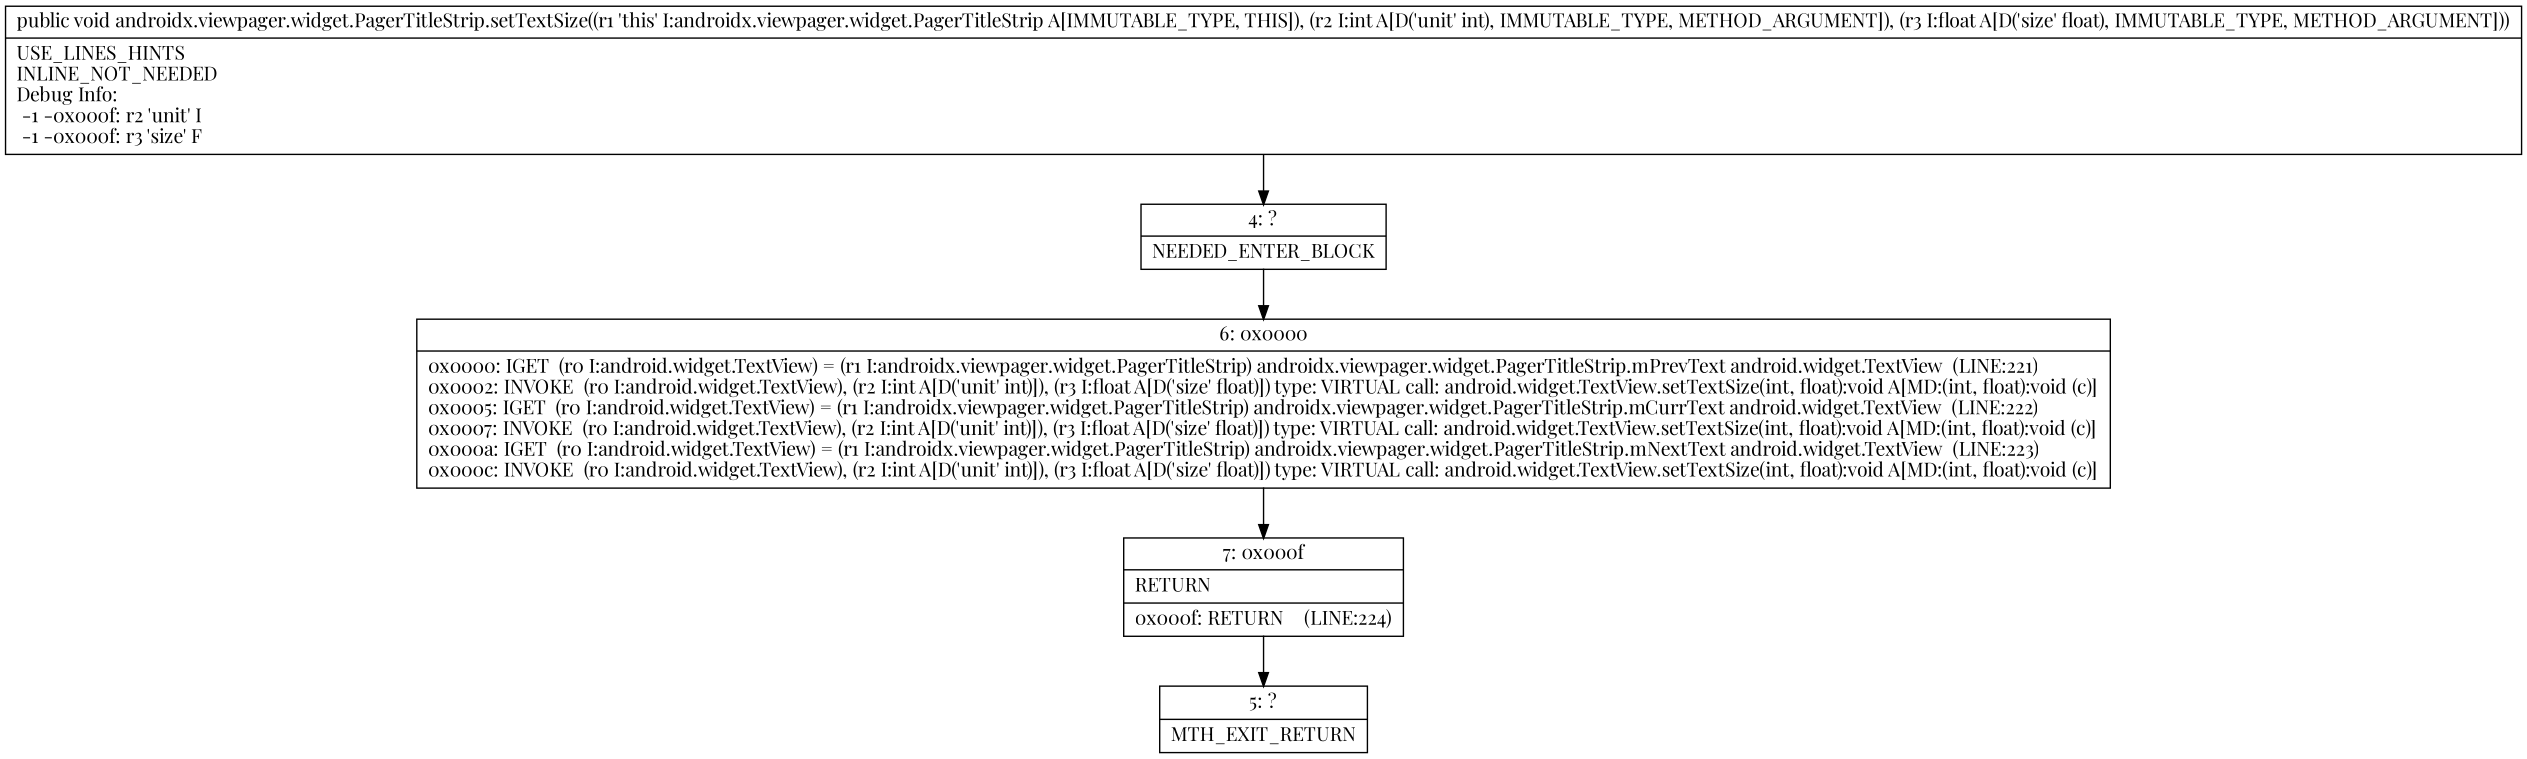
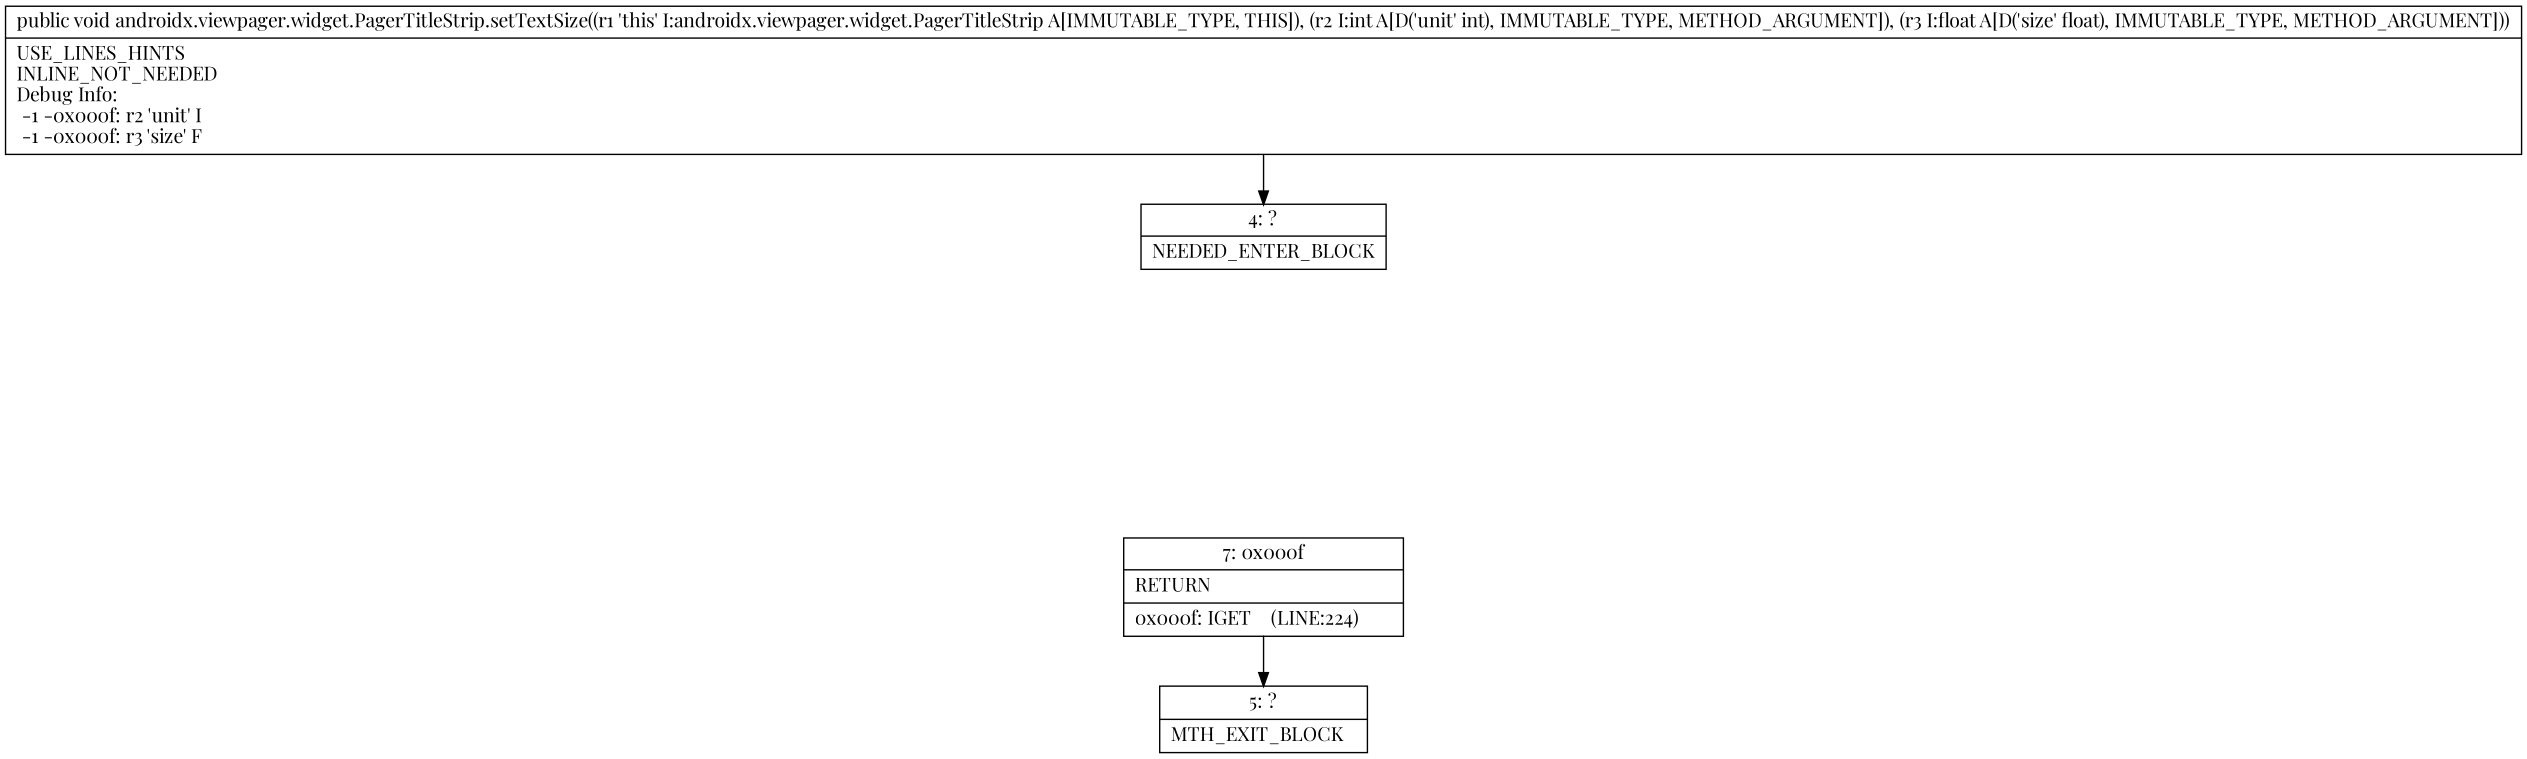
(1264, 404) -> none
(1264, 619) -> (1247, 619)
(1264, 735) -> (1257, 735)
